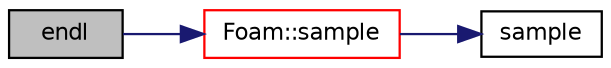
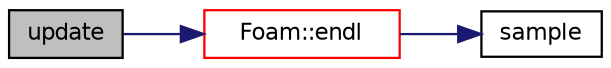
(66, 34) -> (66, 34)
(302, 34) -> (302, 34)
